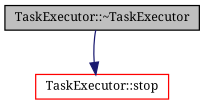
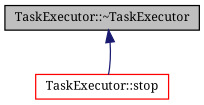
(94, 46) -> (110, 59)
